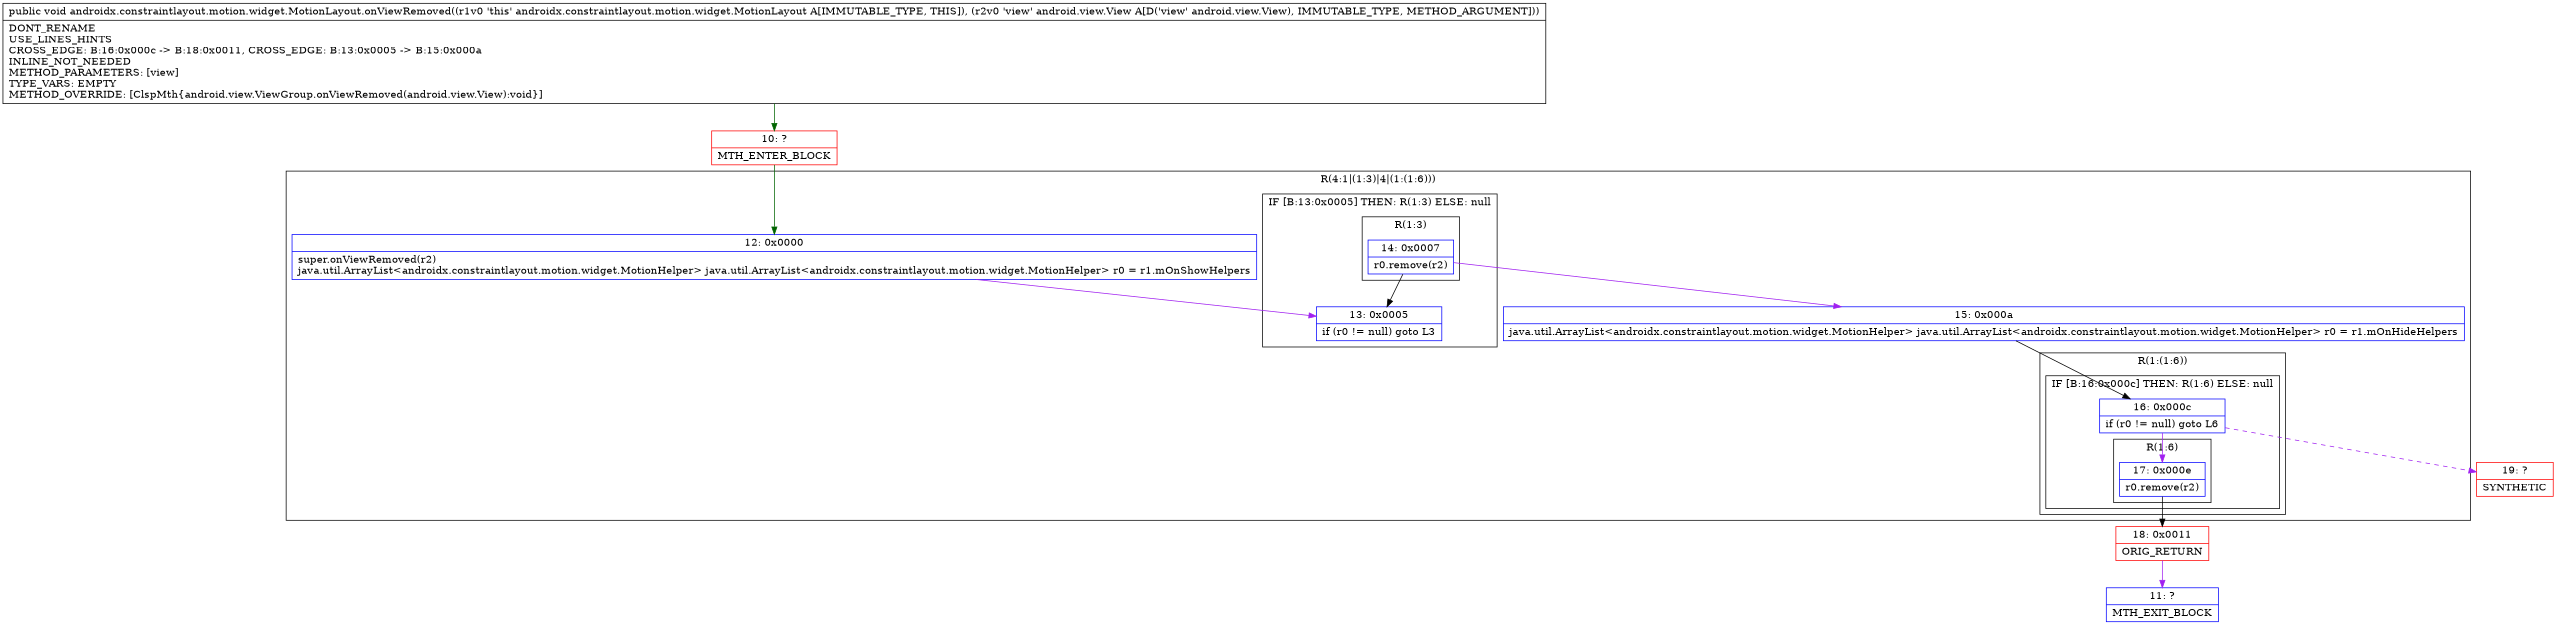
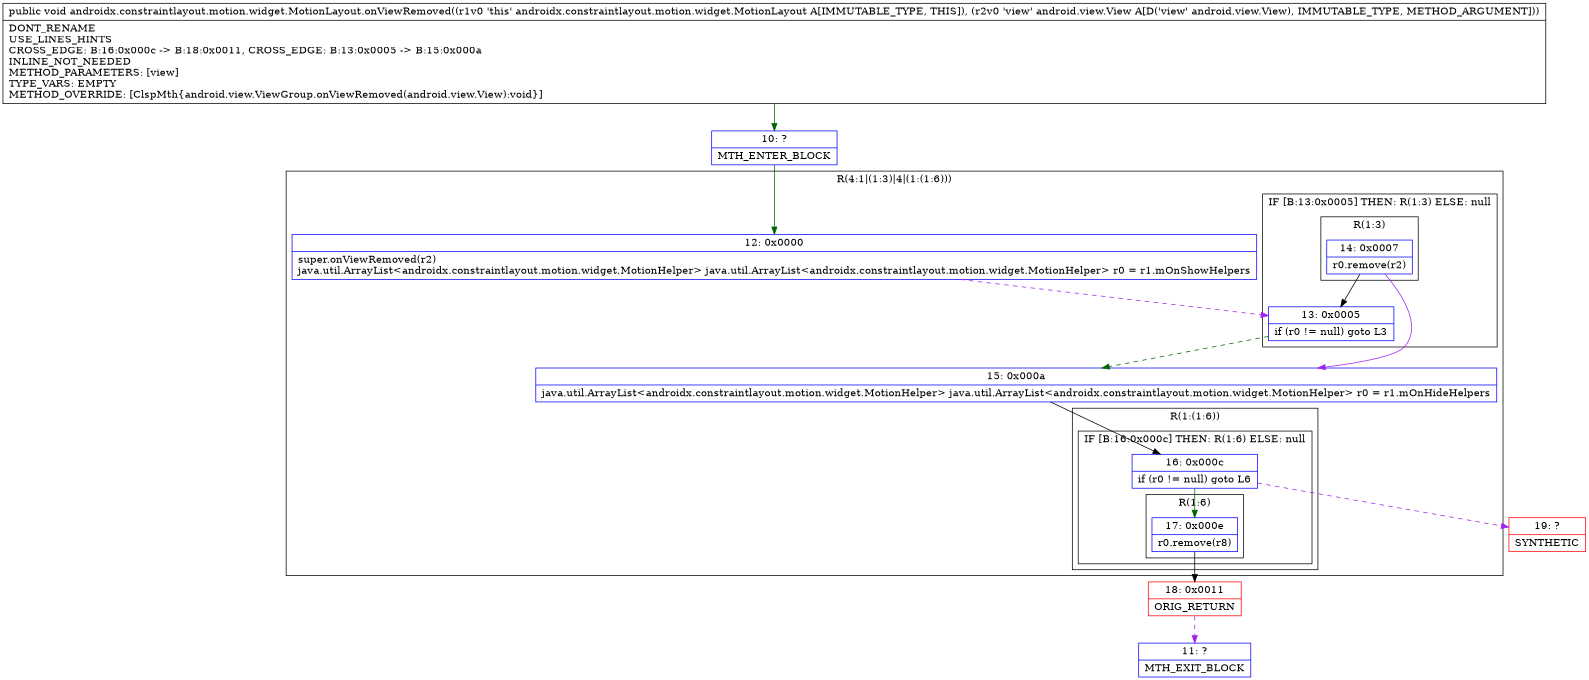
(774, 148) -> (774, 148)
(1143, 297) -> (1111, 297)
none -> (1189, 351)
(2162, 444) -> (1195, 499)
(2162, 487) -> (1195, 543)
(2162, 570) -> (1195, 626)
